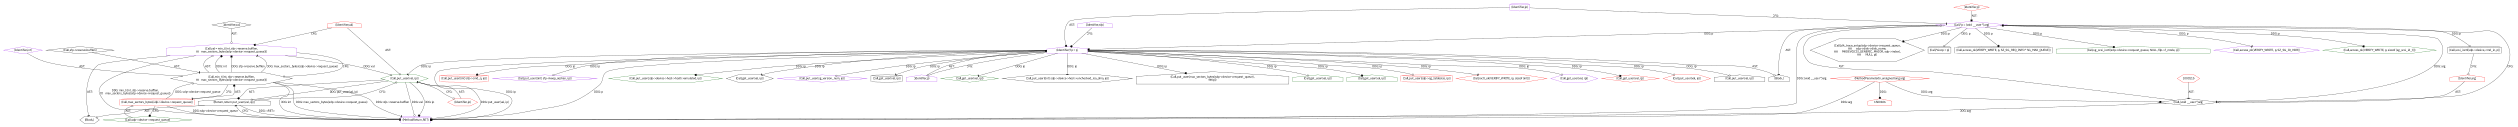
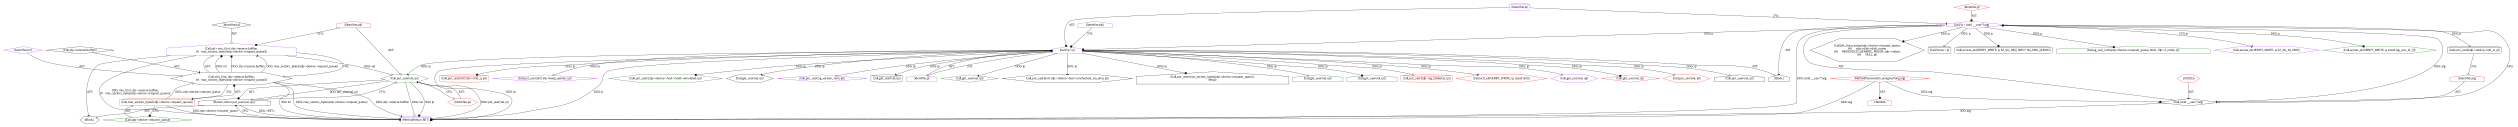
(2184, 34) -> (2184, 34)
(1067, 50) -> (1067, 50)
(1884, 92) -> (1883, 92)
